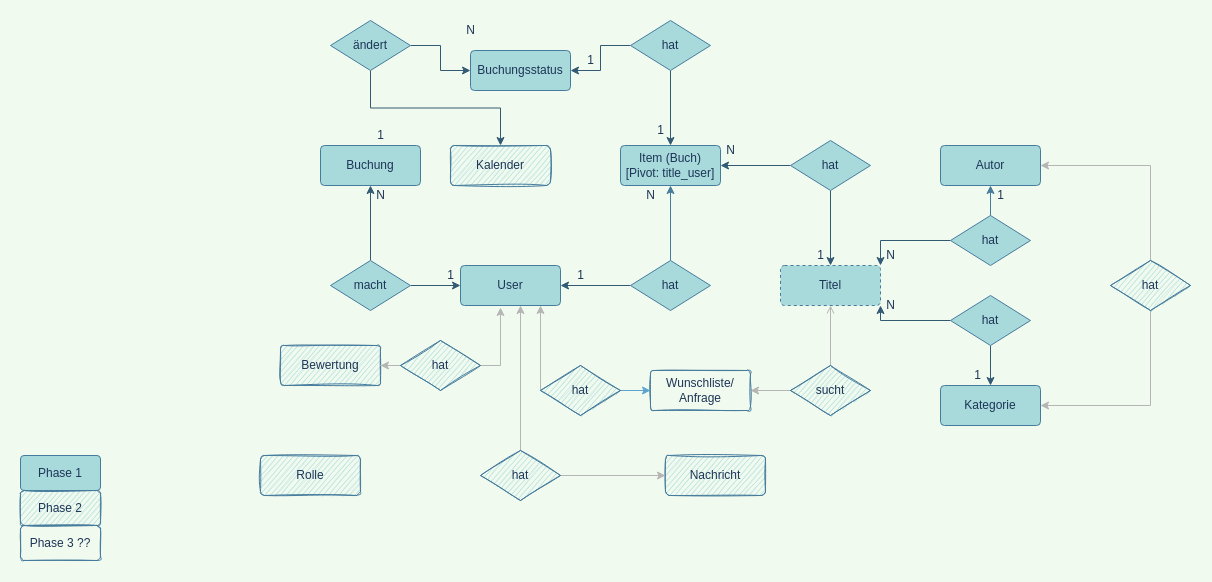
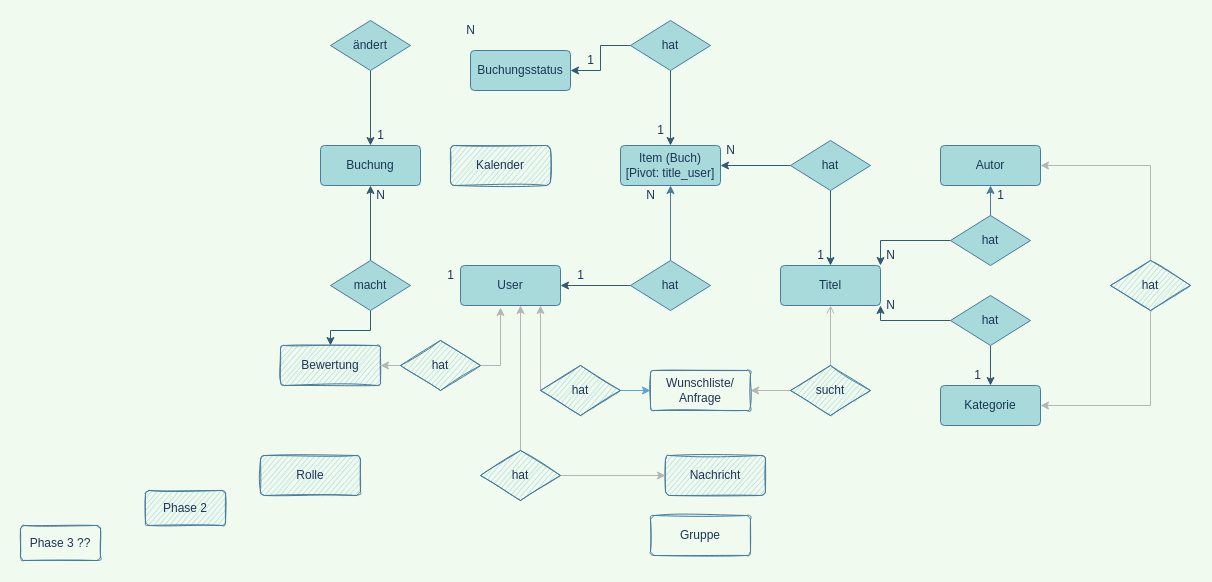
(441, 55) -> none
(450, 108) -> (371, 122)
(432, 286) -> (357, 331)
(831, 286) -> (831, 286)
(61, 473) -> none
(61, 508) -> (186, 508)
none -> (701, 536)
